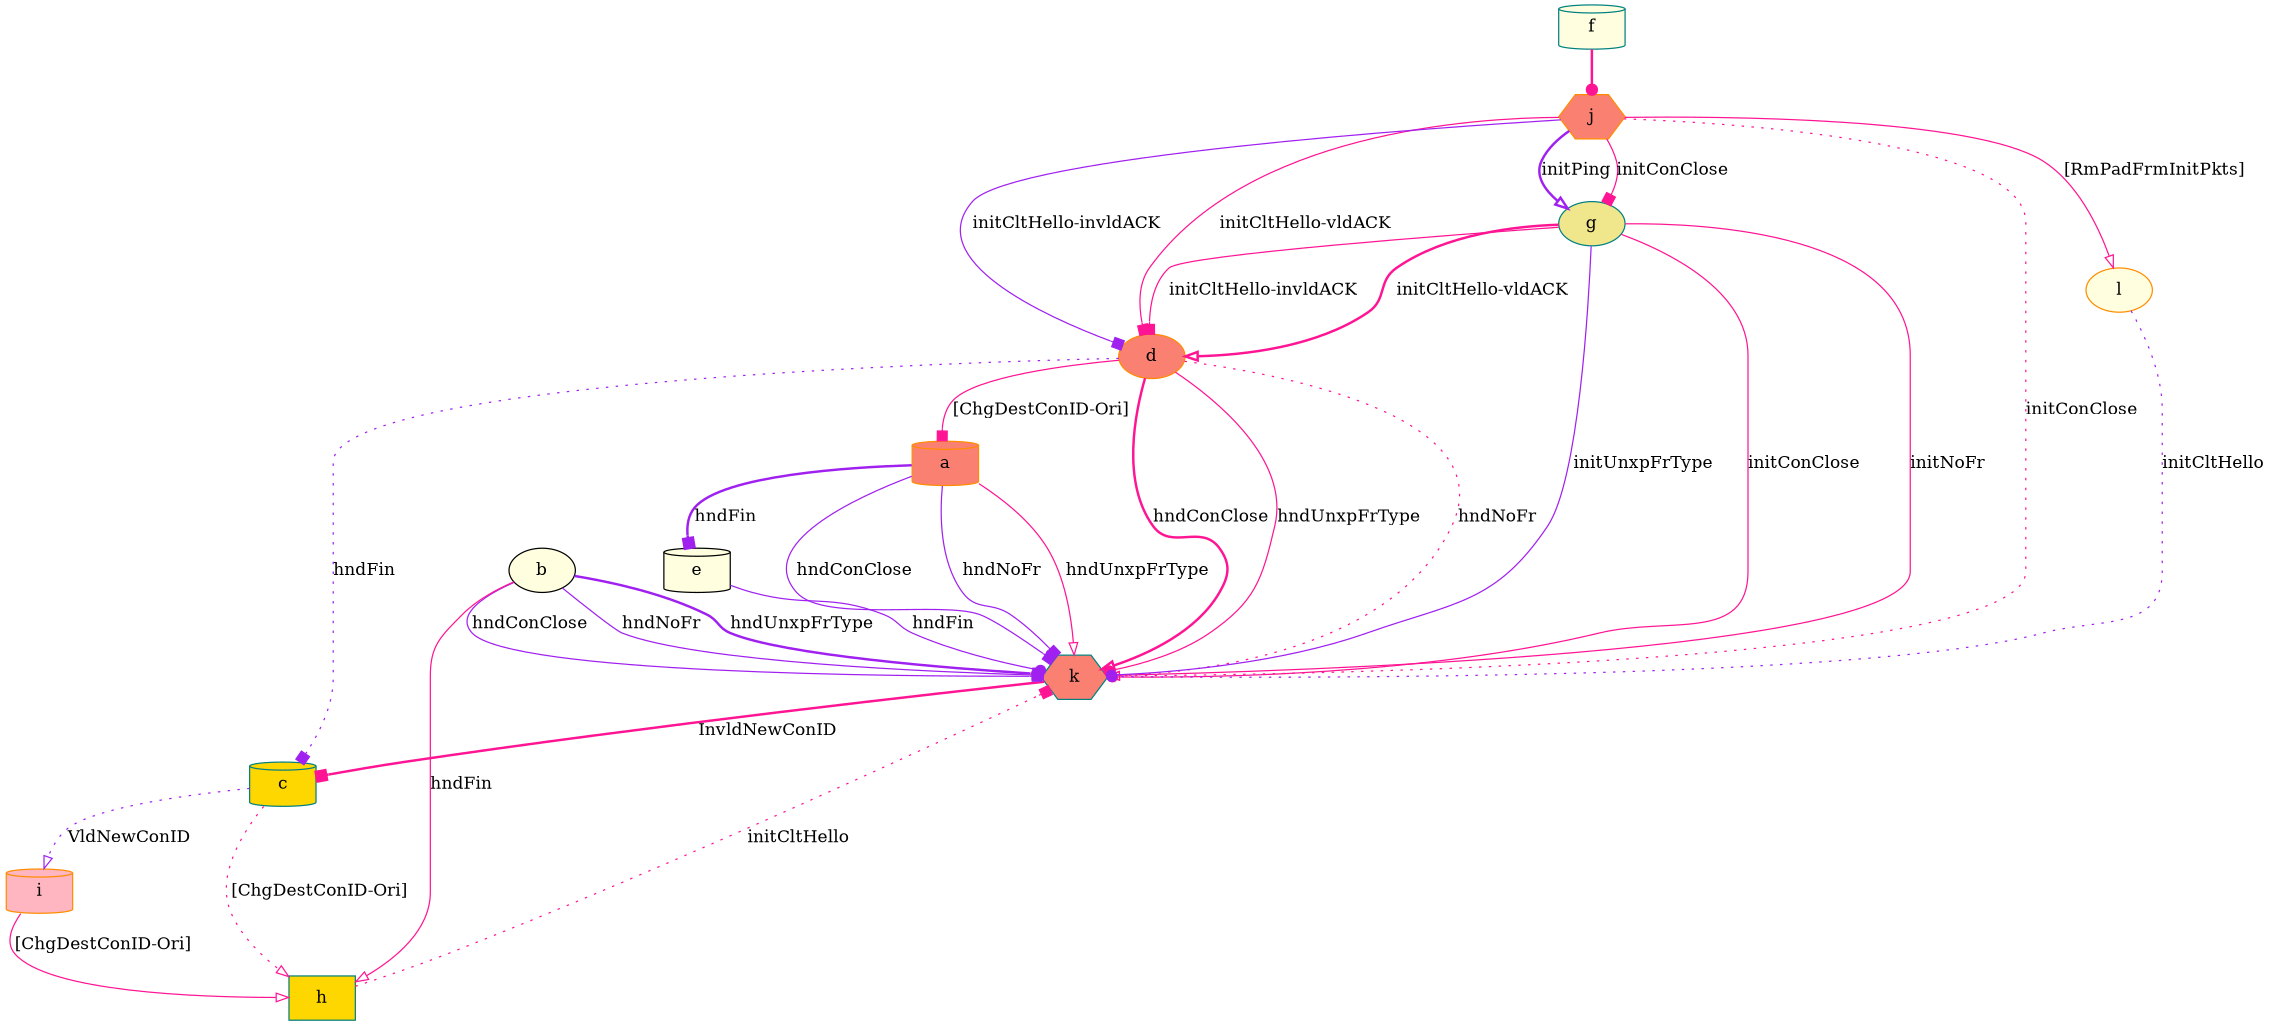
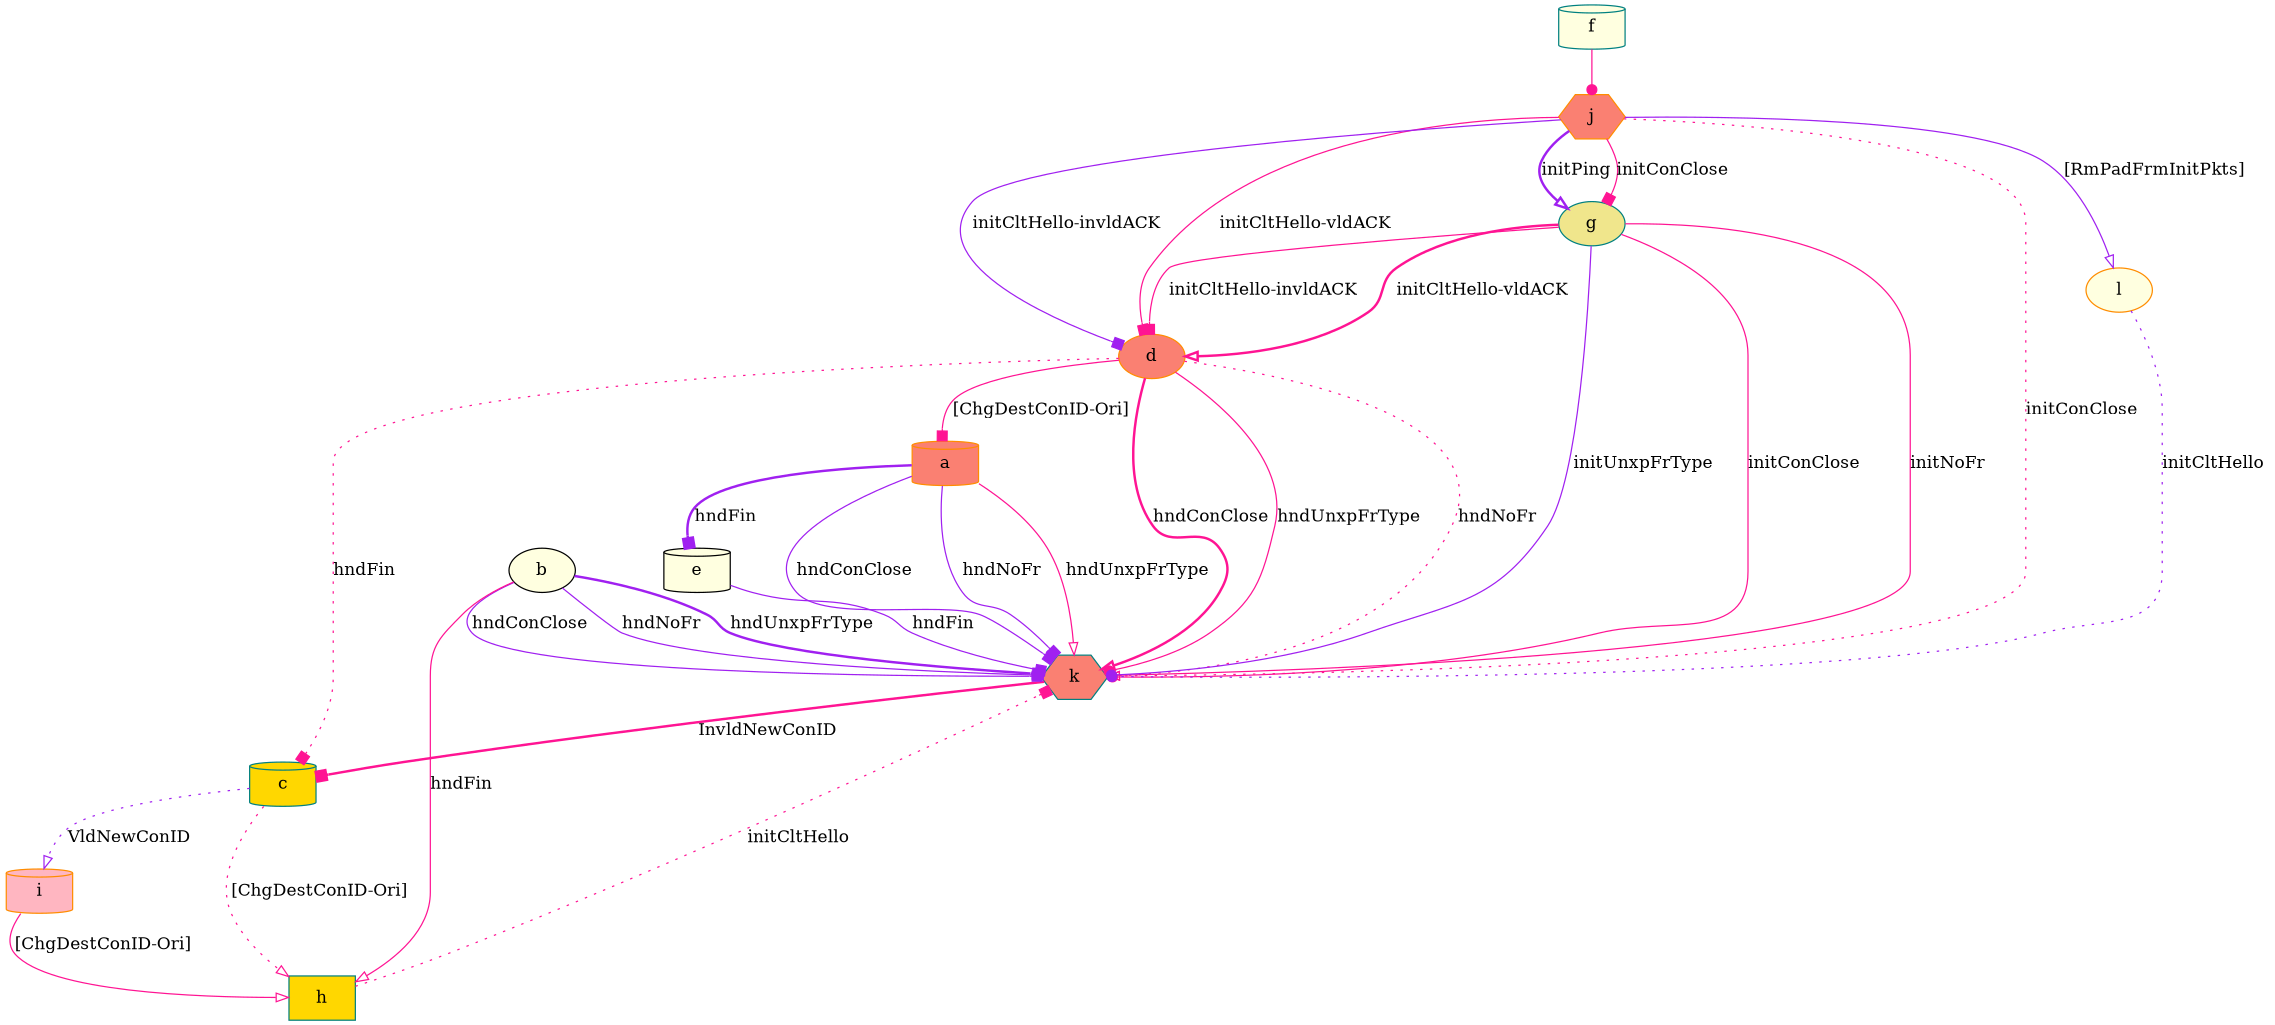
(1592, 67) -> (1592, 67)
(1895, 127) -> (1895, 127)
(571, 392) -> (571, 392)
(893, 620) -> (893, 620)
